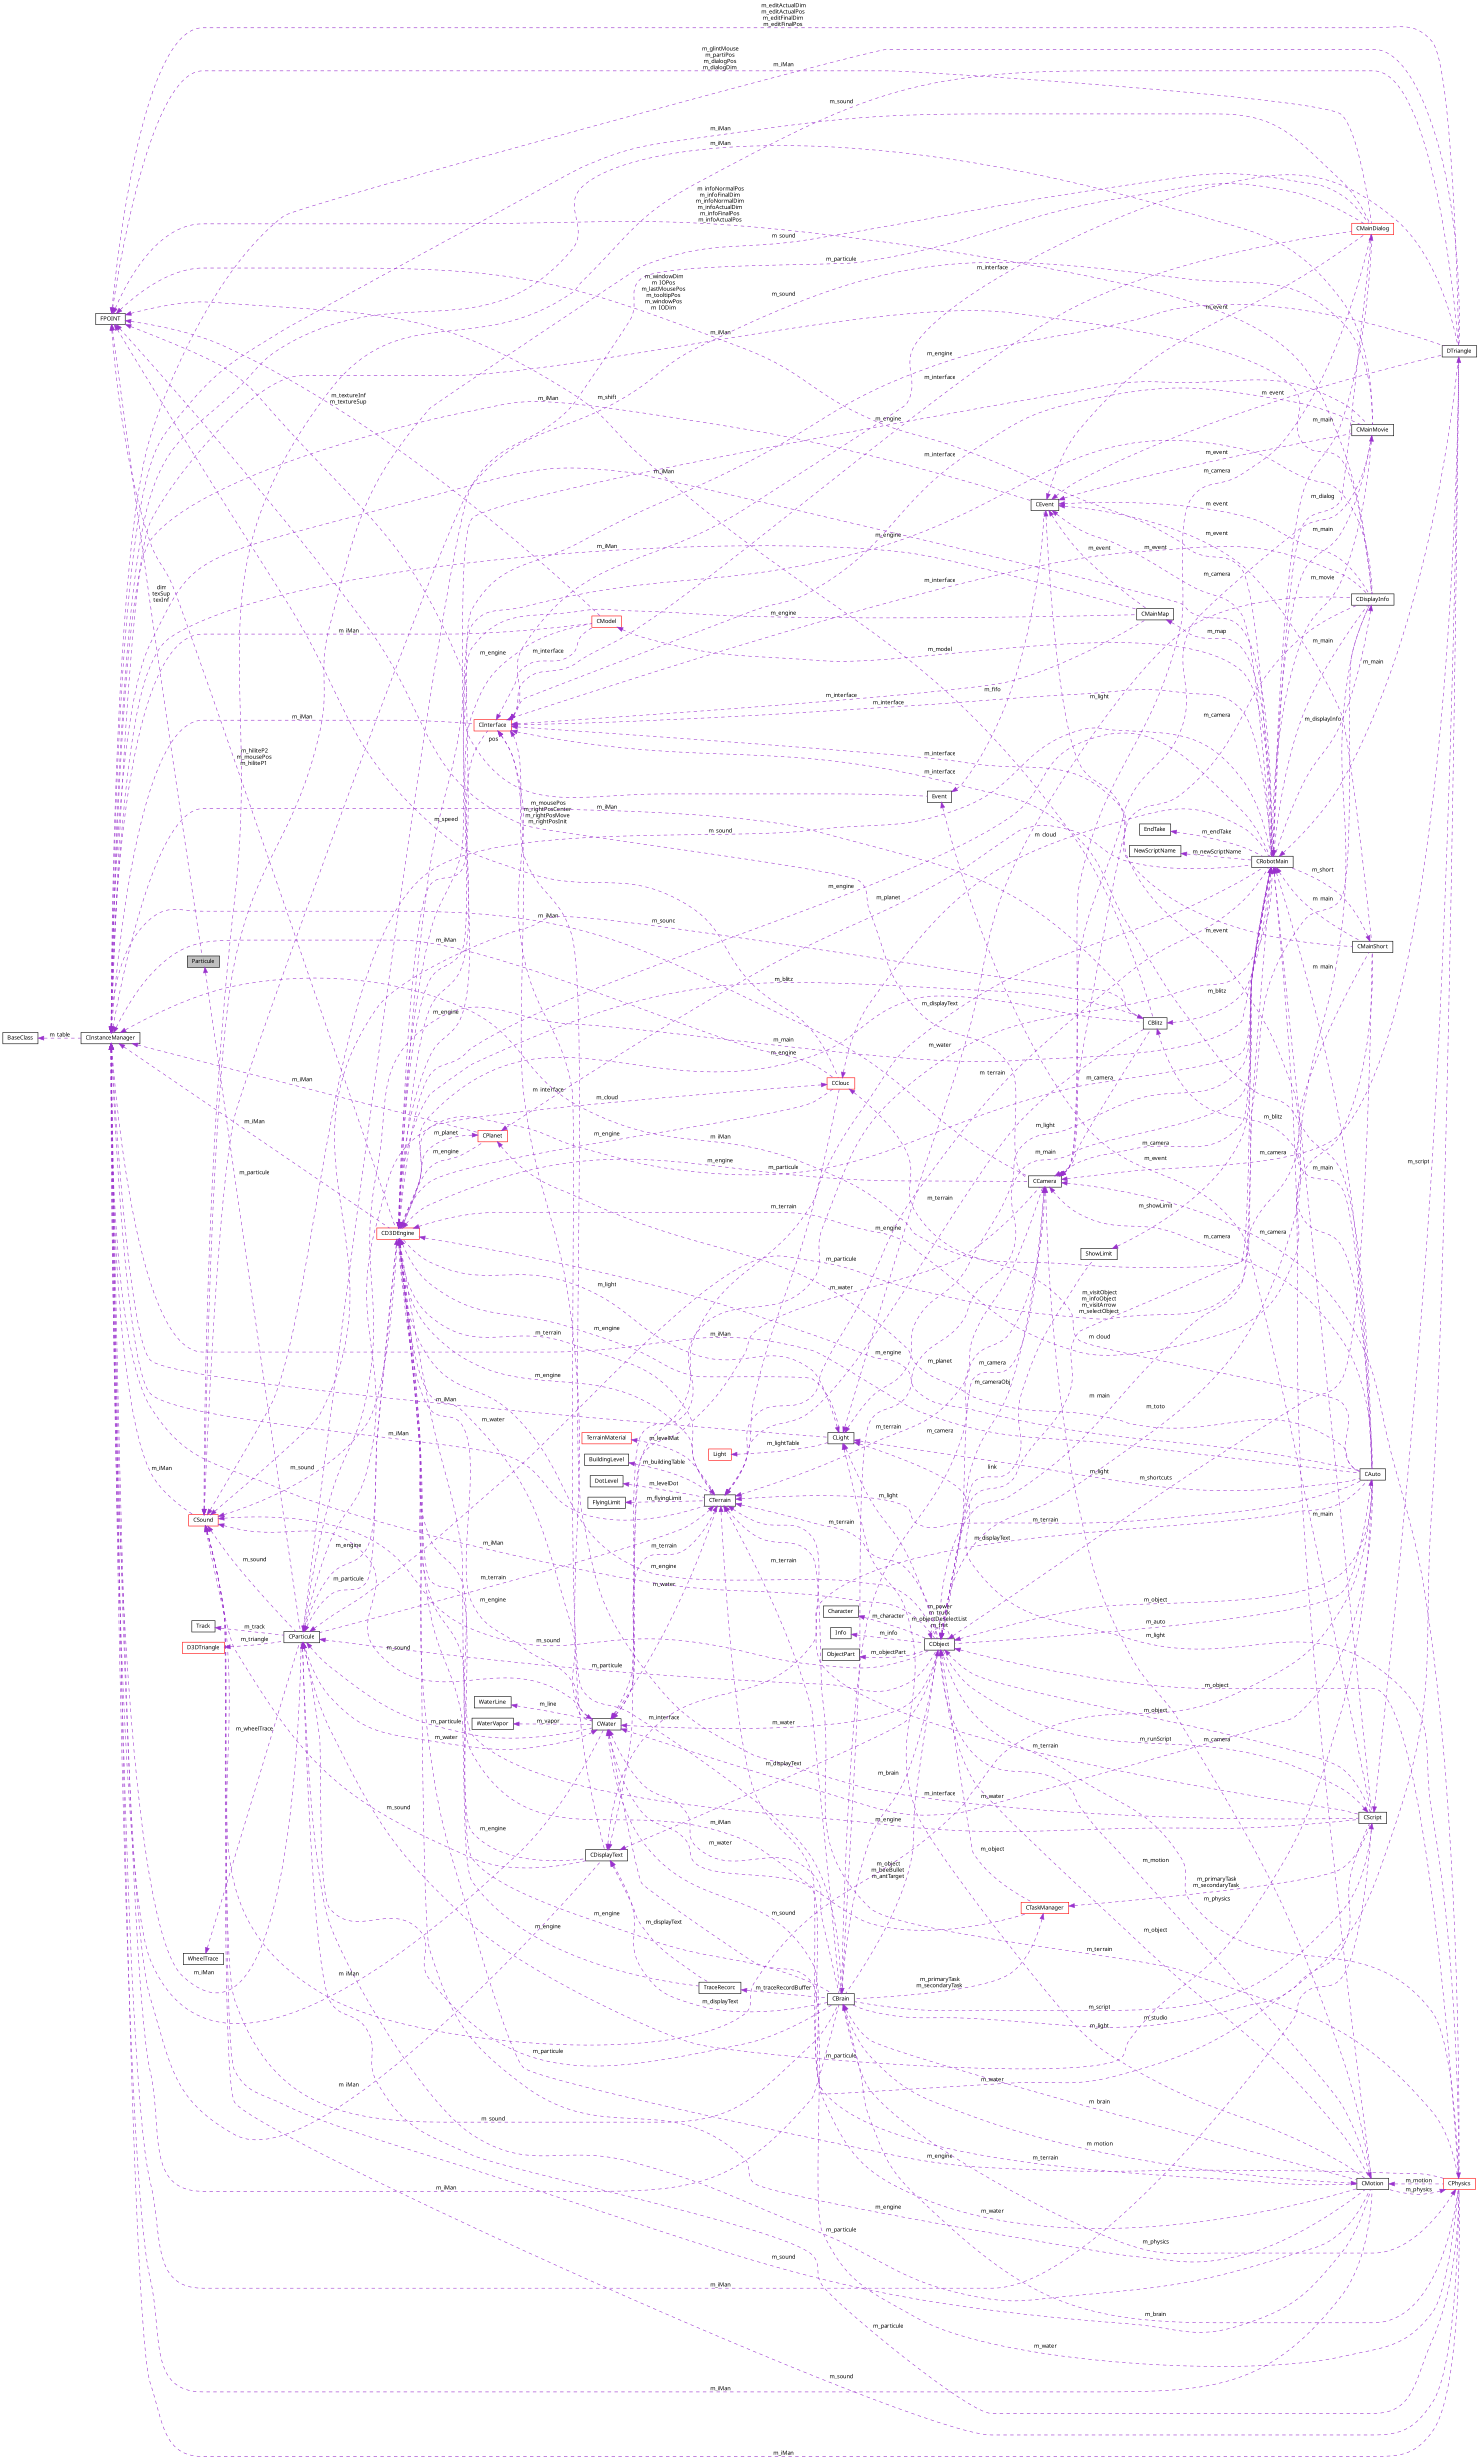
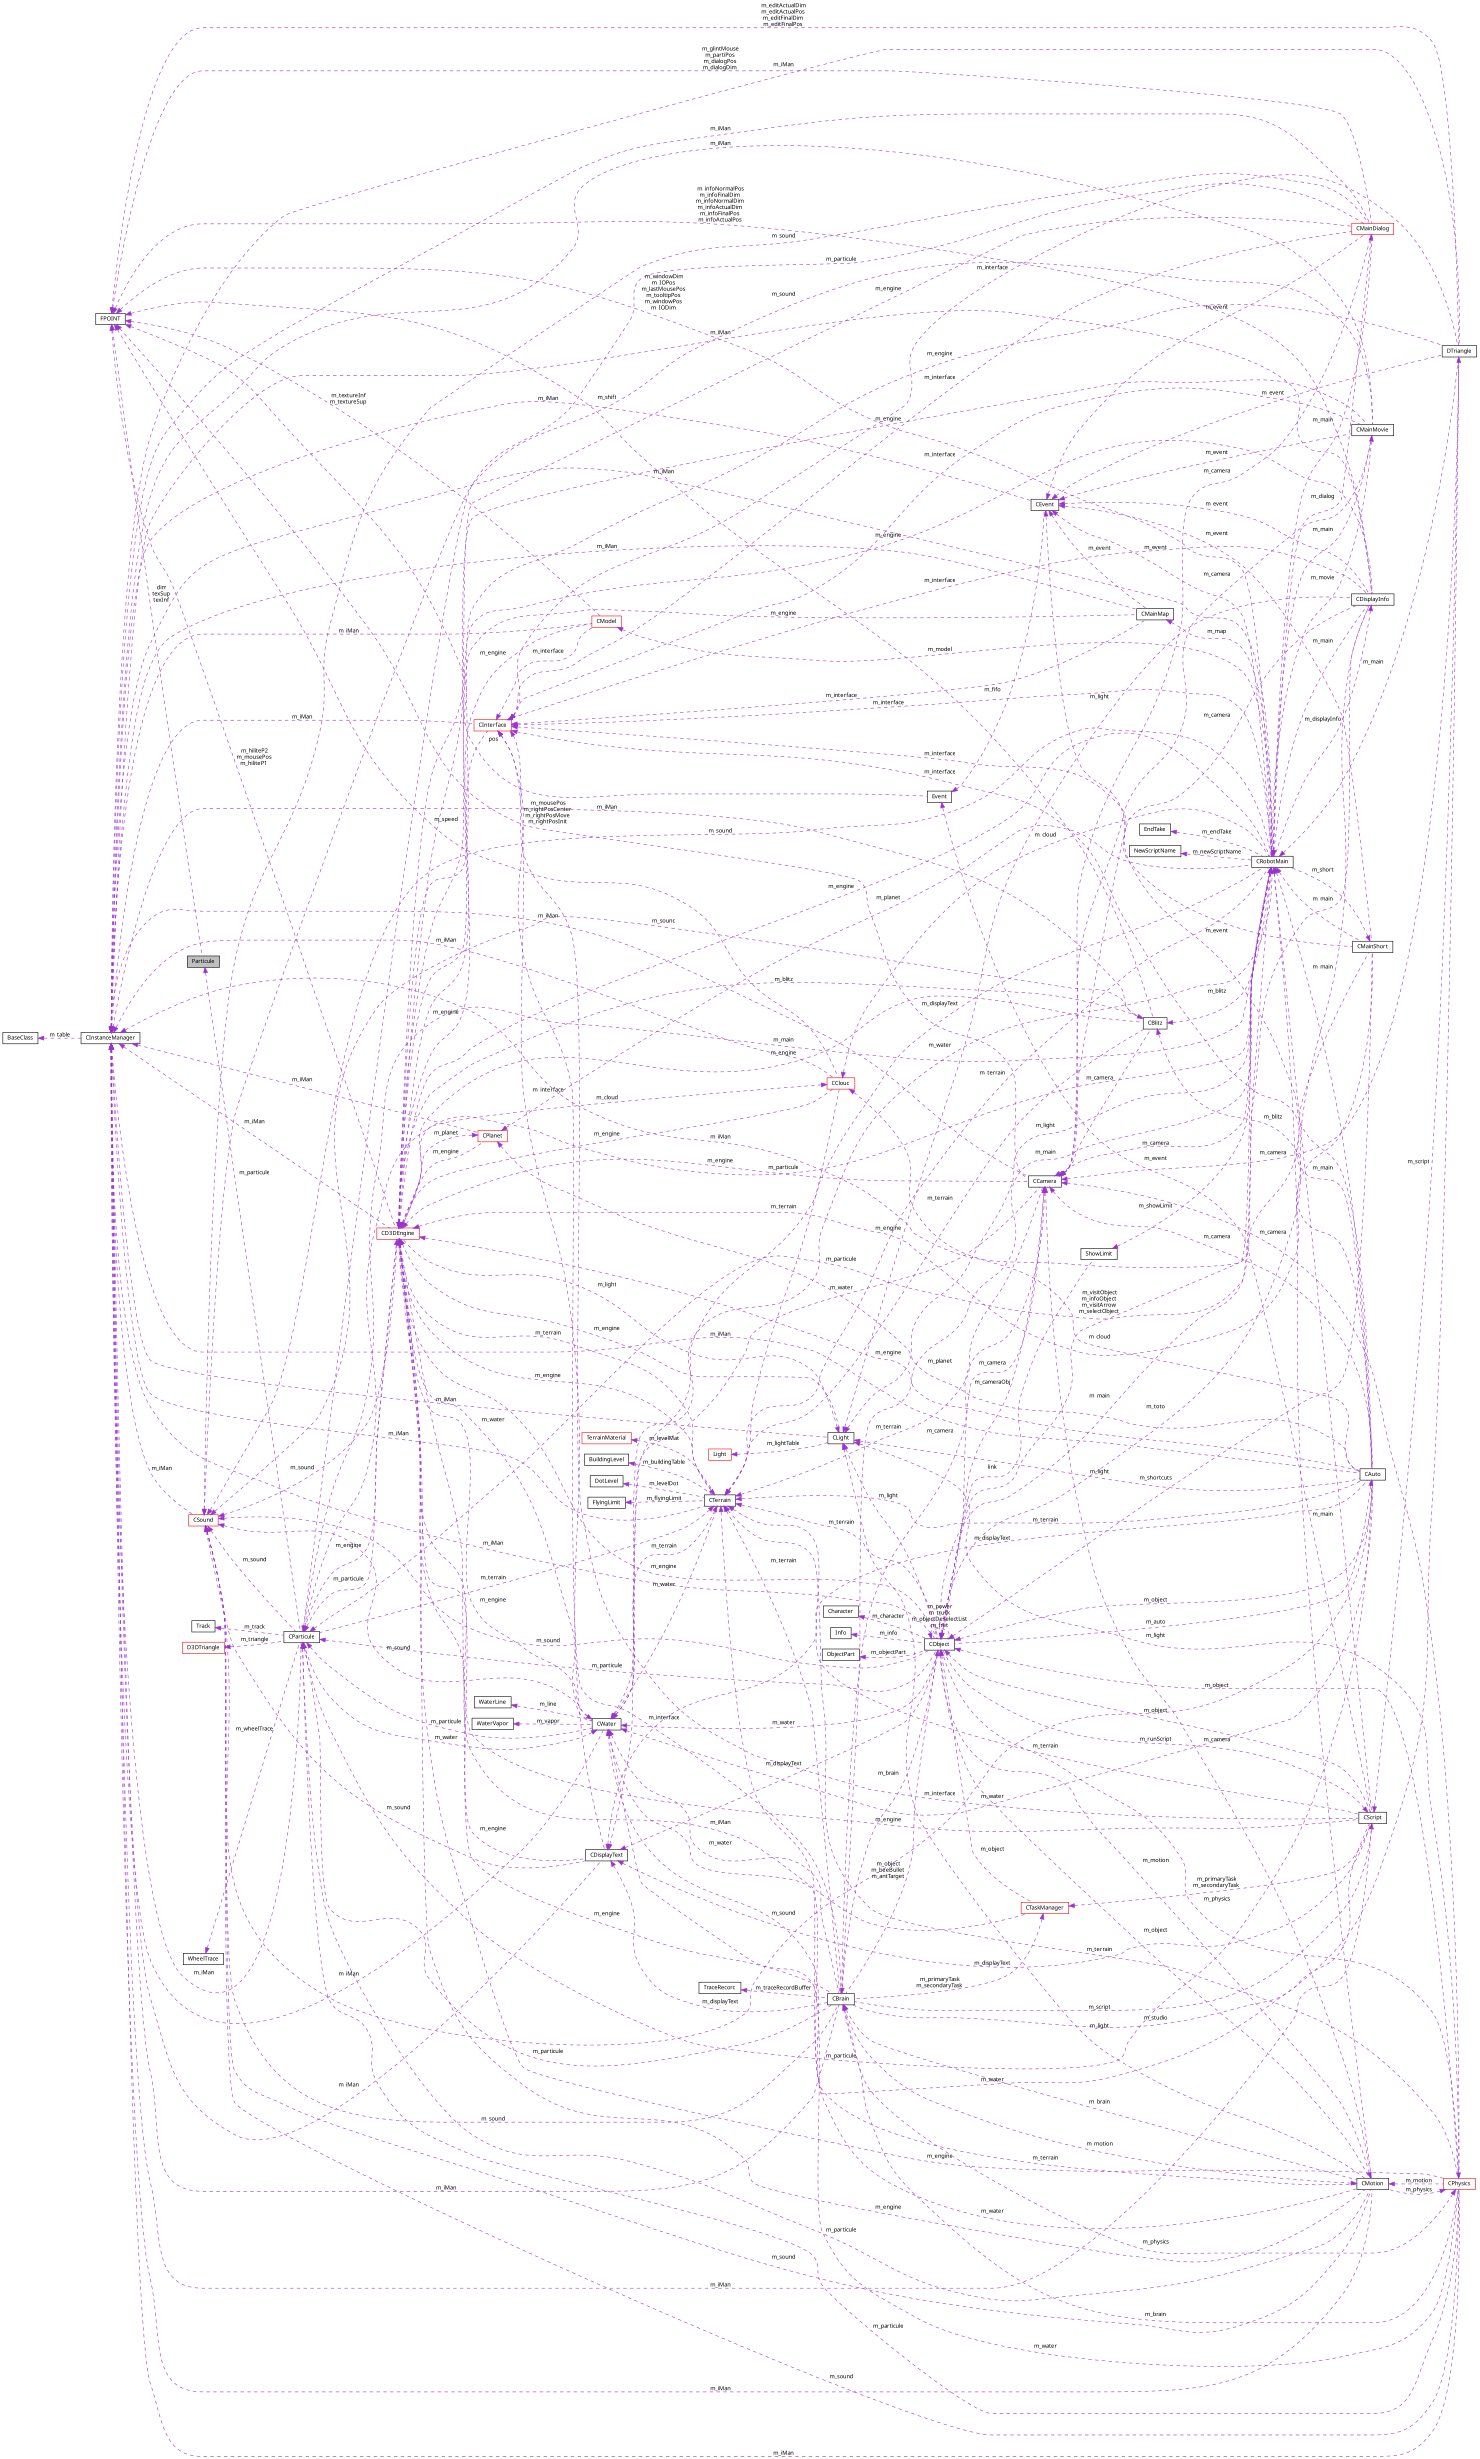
(457, 330) -> none
(455, 1689) -> (569, 456)
(648, 1935) -> (997, 1966)
